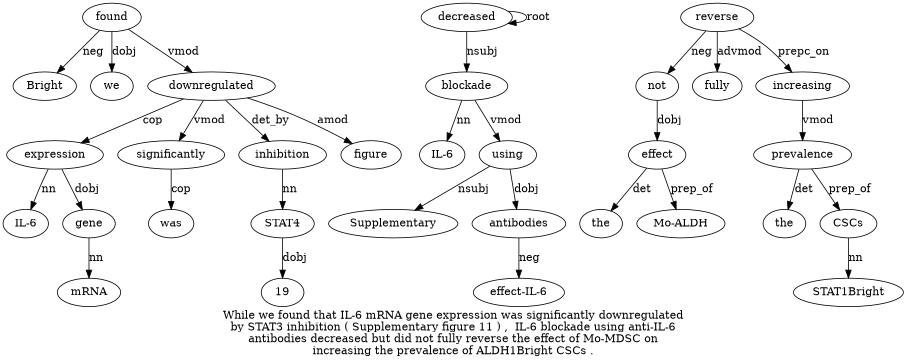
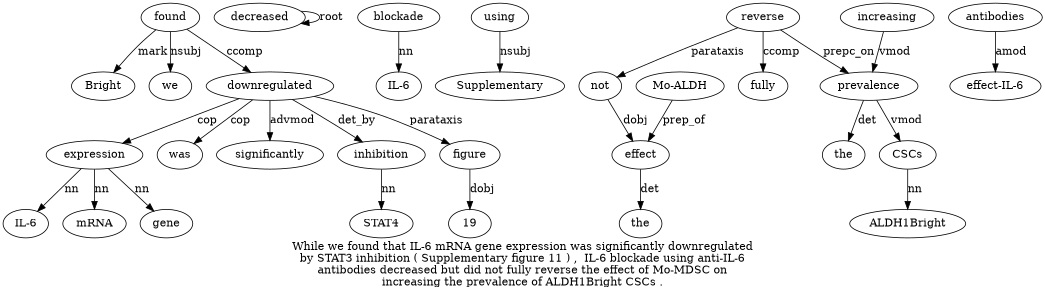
(765, 45) -> (811, 50)
(467, 48) -> none
(93, 52) -> (153, 52)
(124, 52) -> (186, 52)
(184, 52) -> (245, 52)
(702, 52) -> (718, 52)
(740, 52) -> (781, 52)
(485, 117) -> none
(210, 121) -> (292, 121)
(333, 121) -> (436, 121)
(171, 185) -> (226, 119)
(513, 185) -> none
(668, 185) -> (662, 117)
(87, 189) -> (142, 189)
(850, 189) -> (907, 121)
(89, 254) -> (95, 185)
(283, 254) -> (470, 185)
(530, 258) -> (1011, 52)
(848, 292) -> (908, 224)
